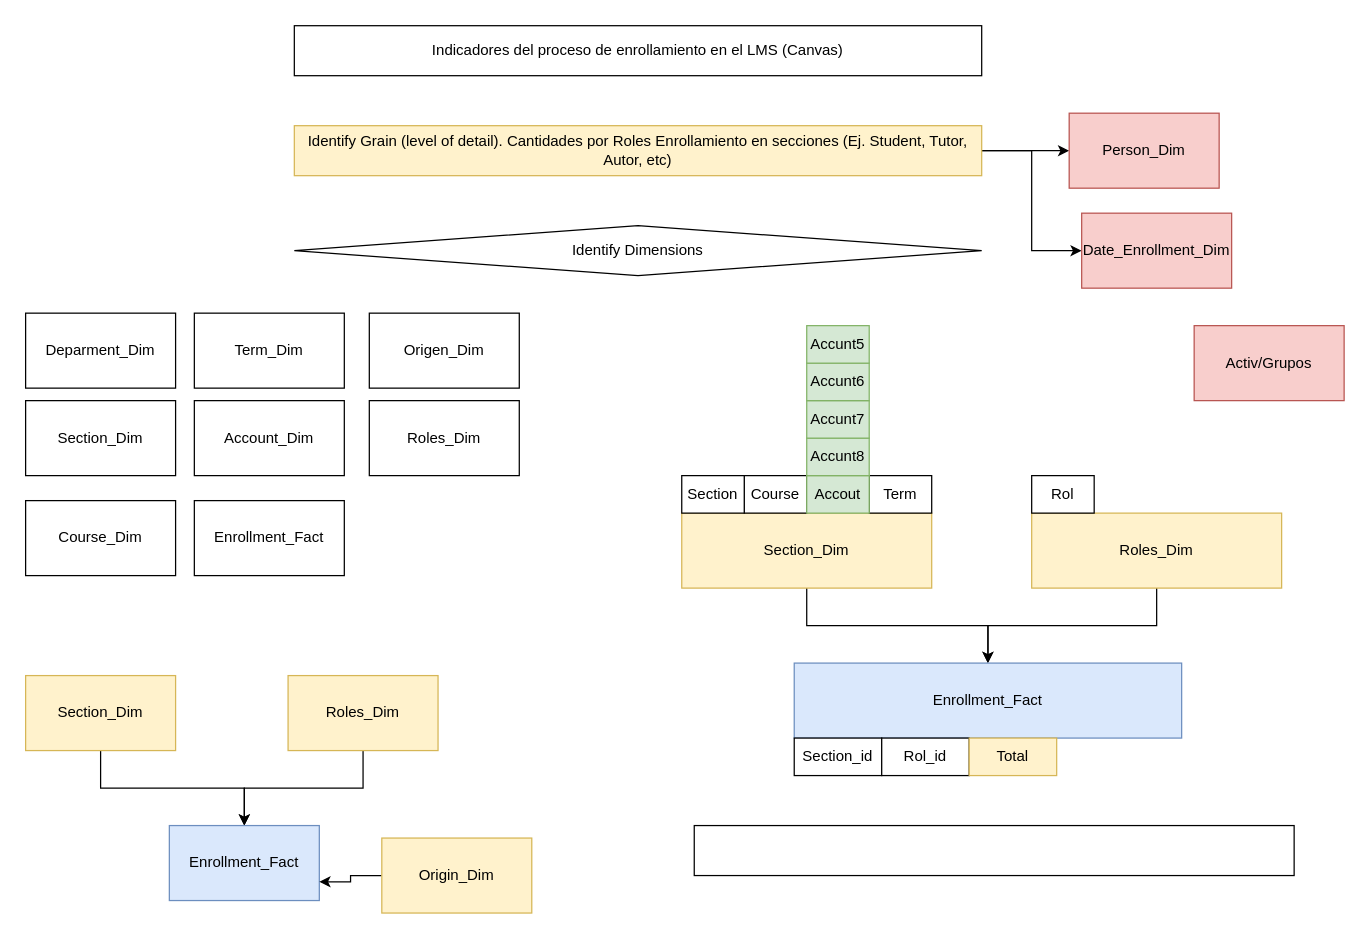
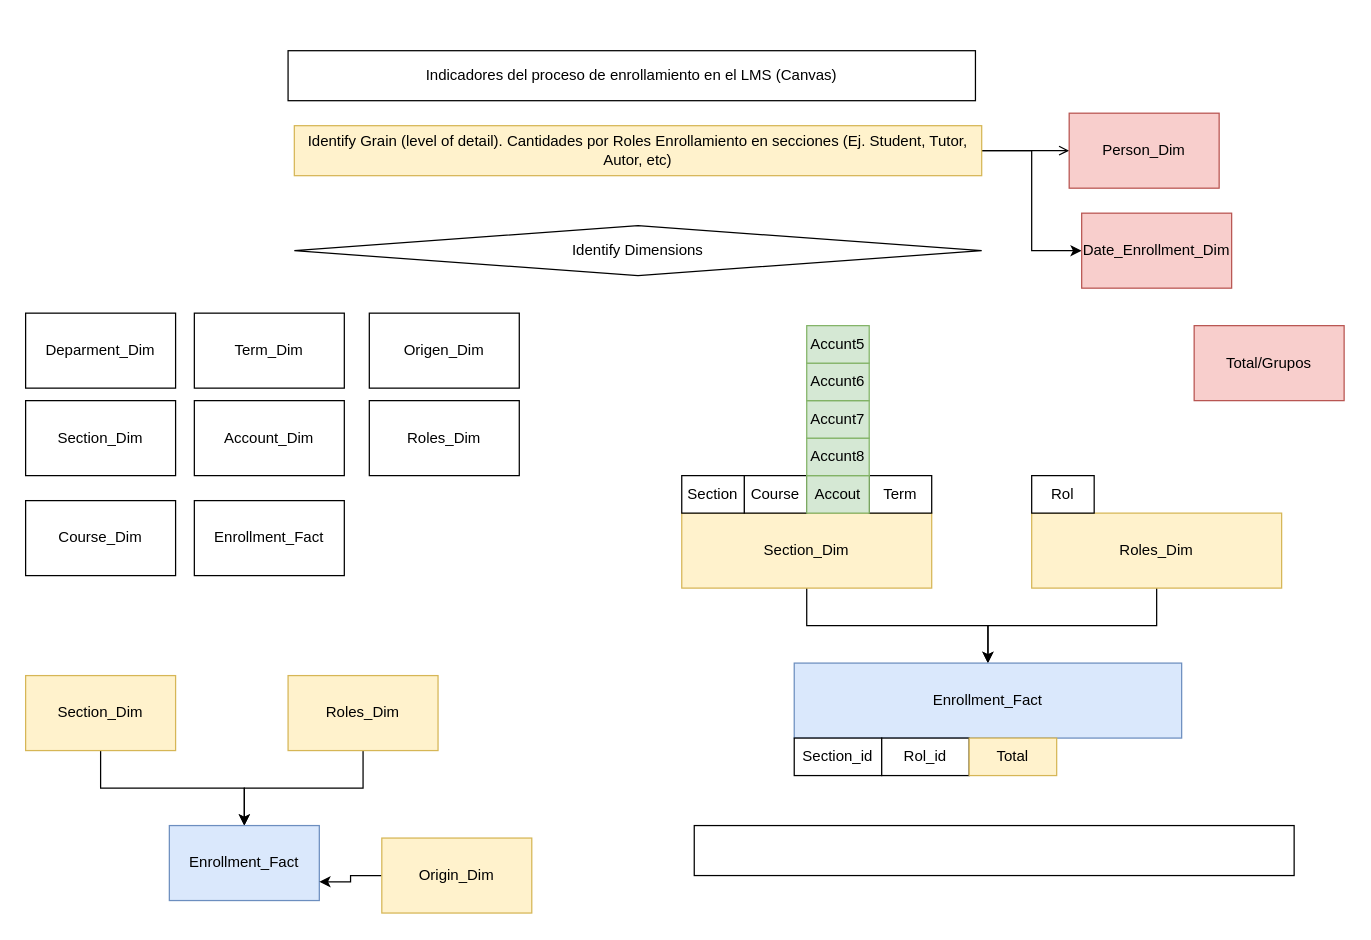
(638, 51) -> (632, 76)
(1059, 151) -> (1061, 151)
(1269, 363) -> (1269, 363)
